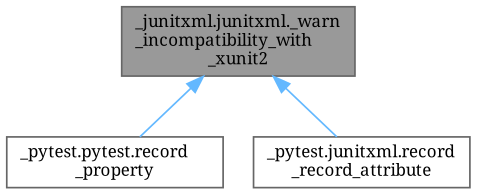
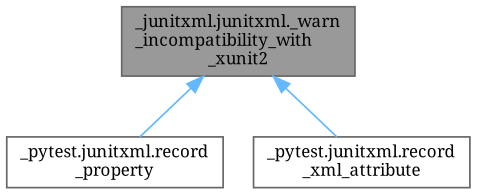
(115, 162) -> (115, 162)
(362, 162) -> (362, 162)
